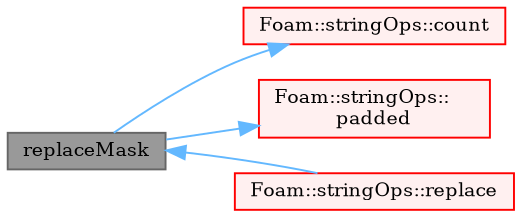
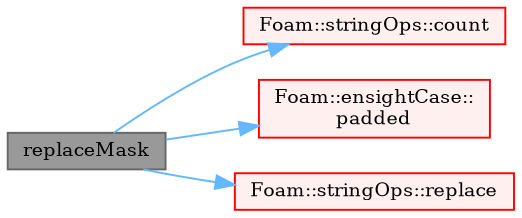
(374, 109) -> (374, 109)
(252, 162) -> (179, 176)
